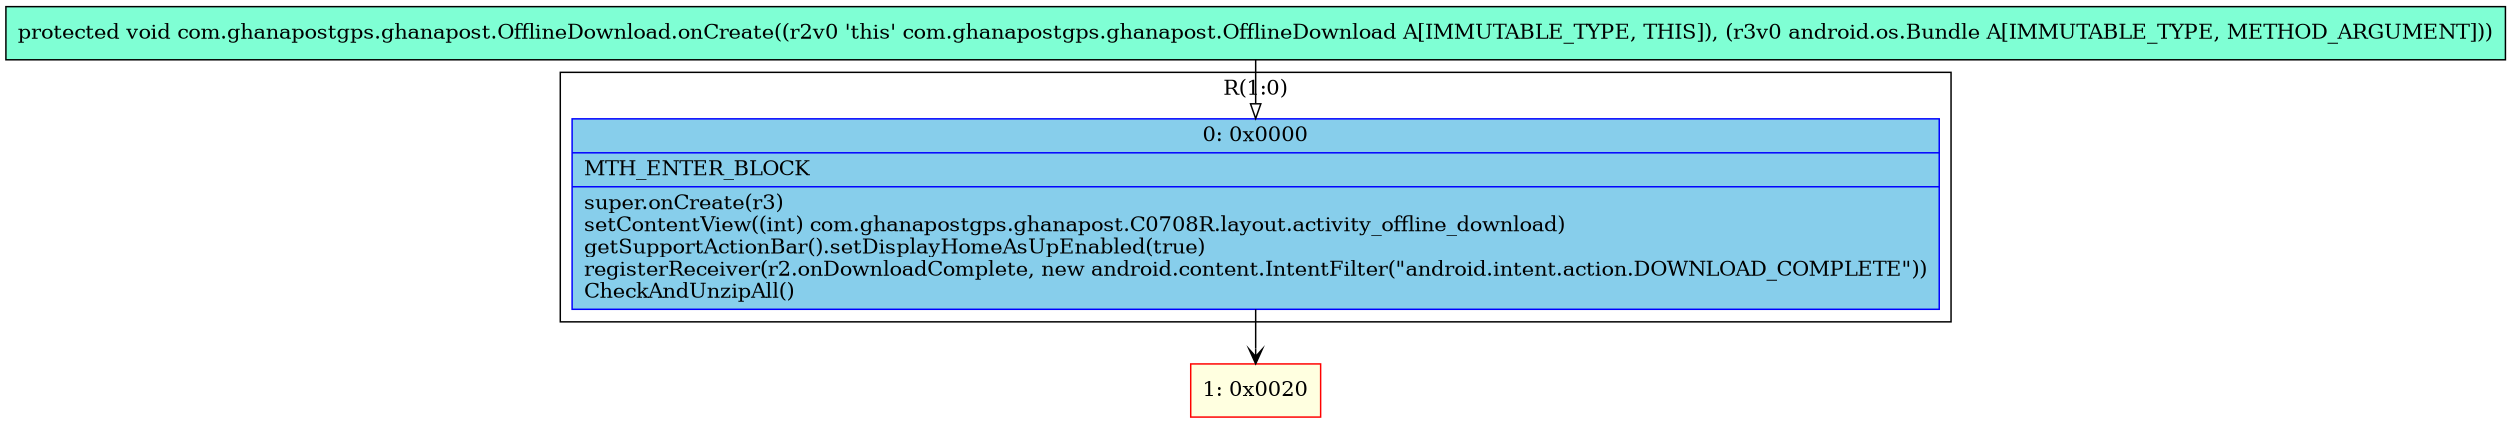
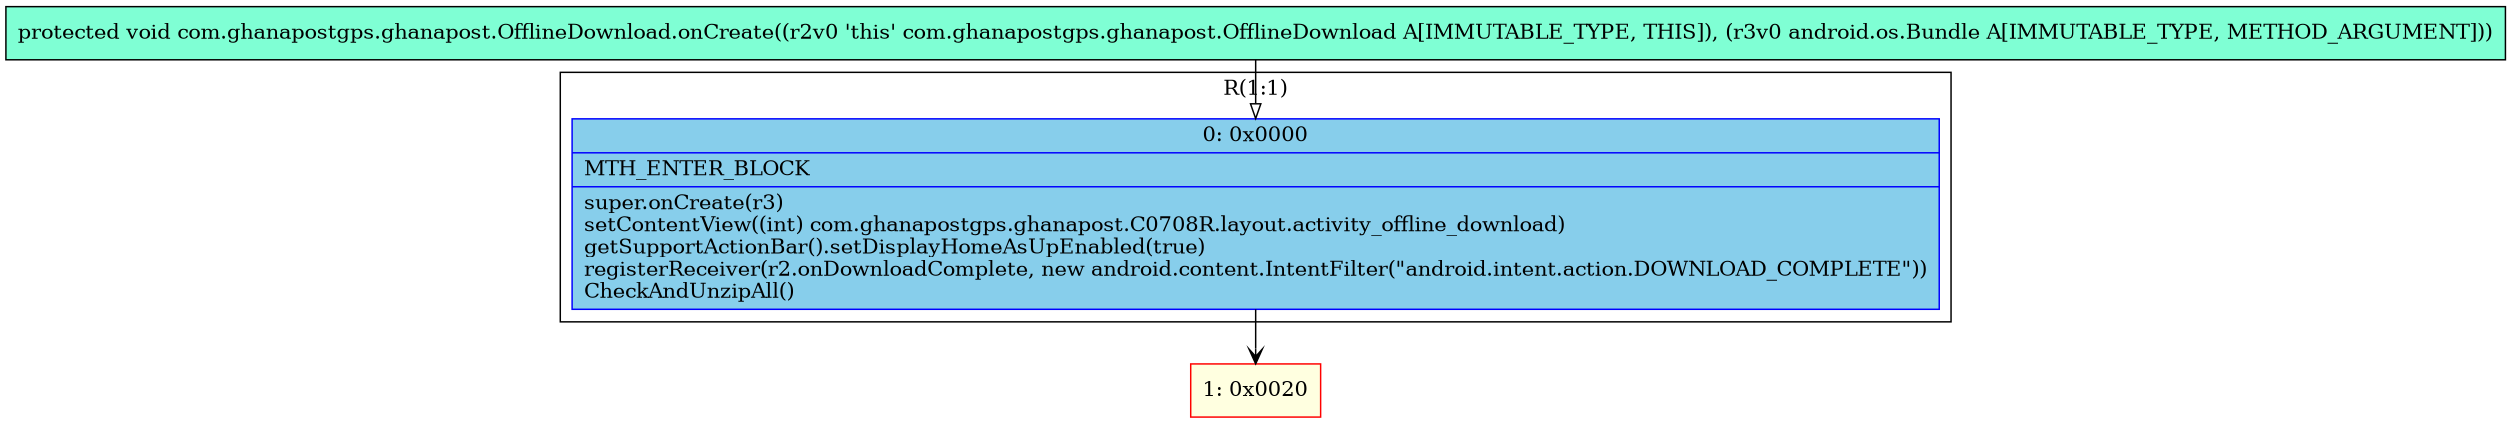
(1256, 89) -> (1256, 89)
